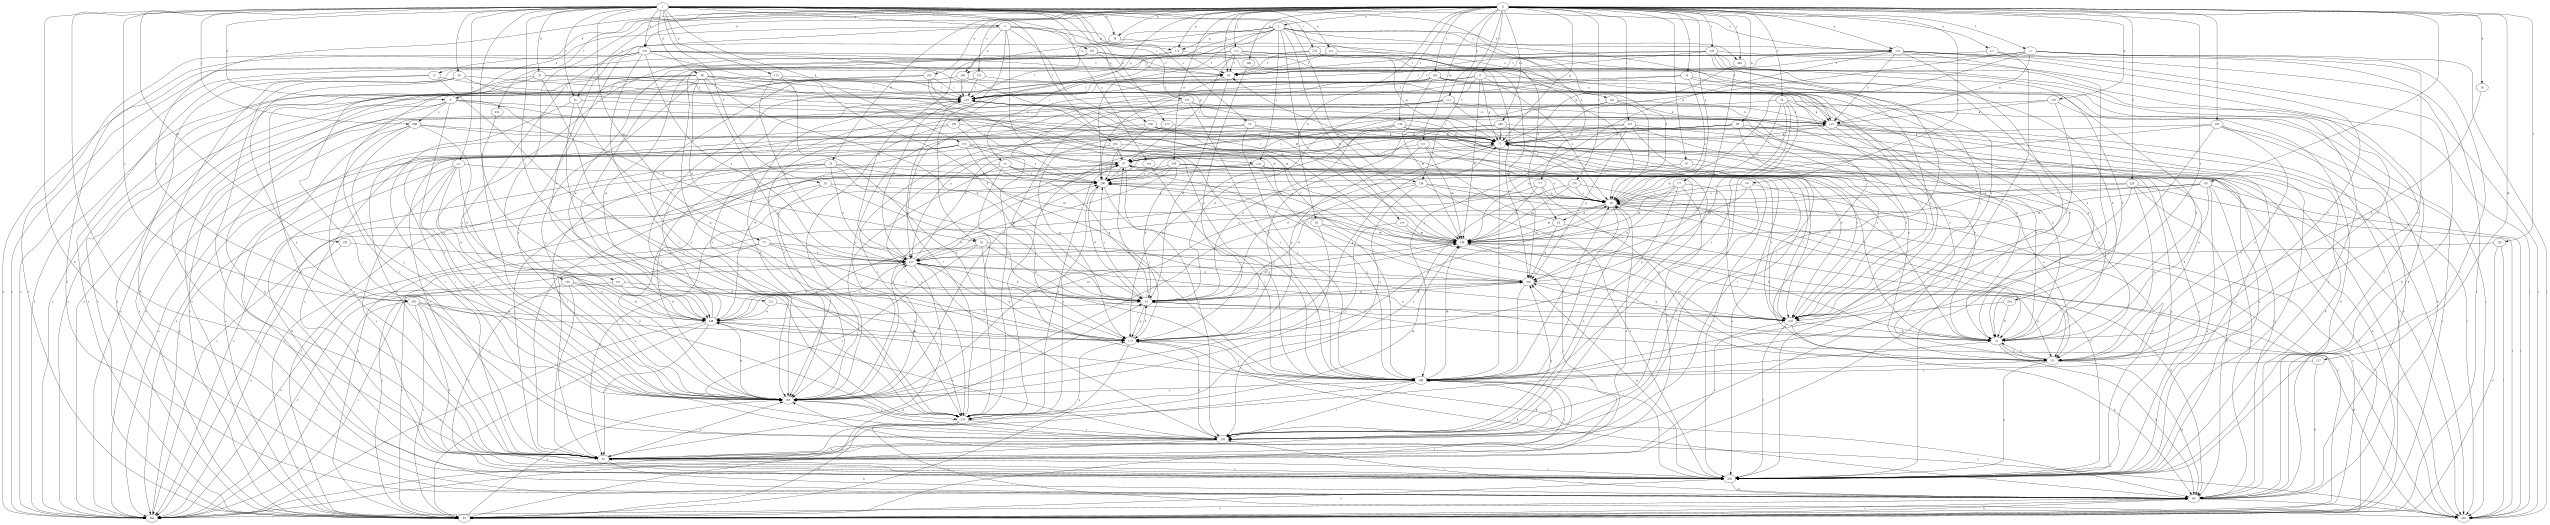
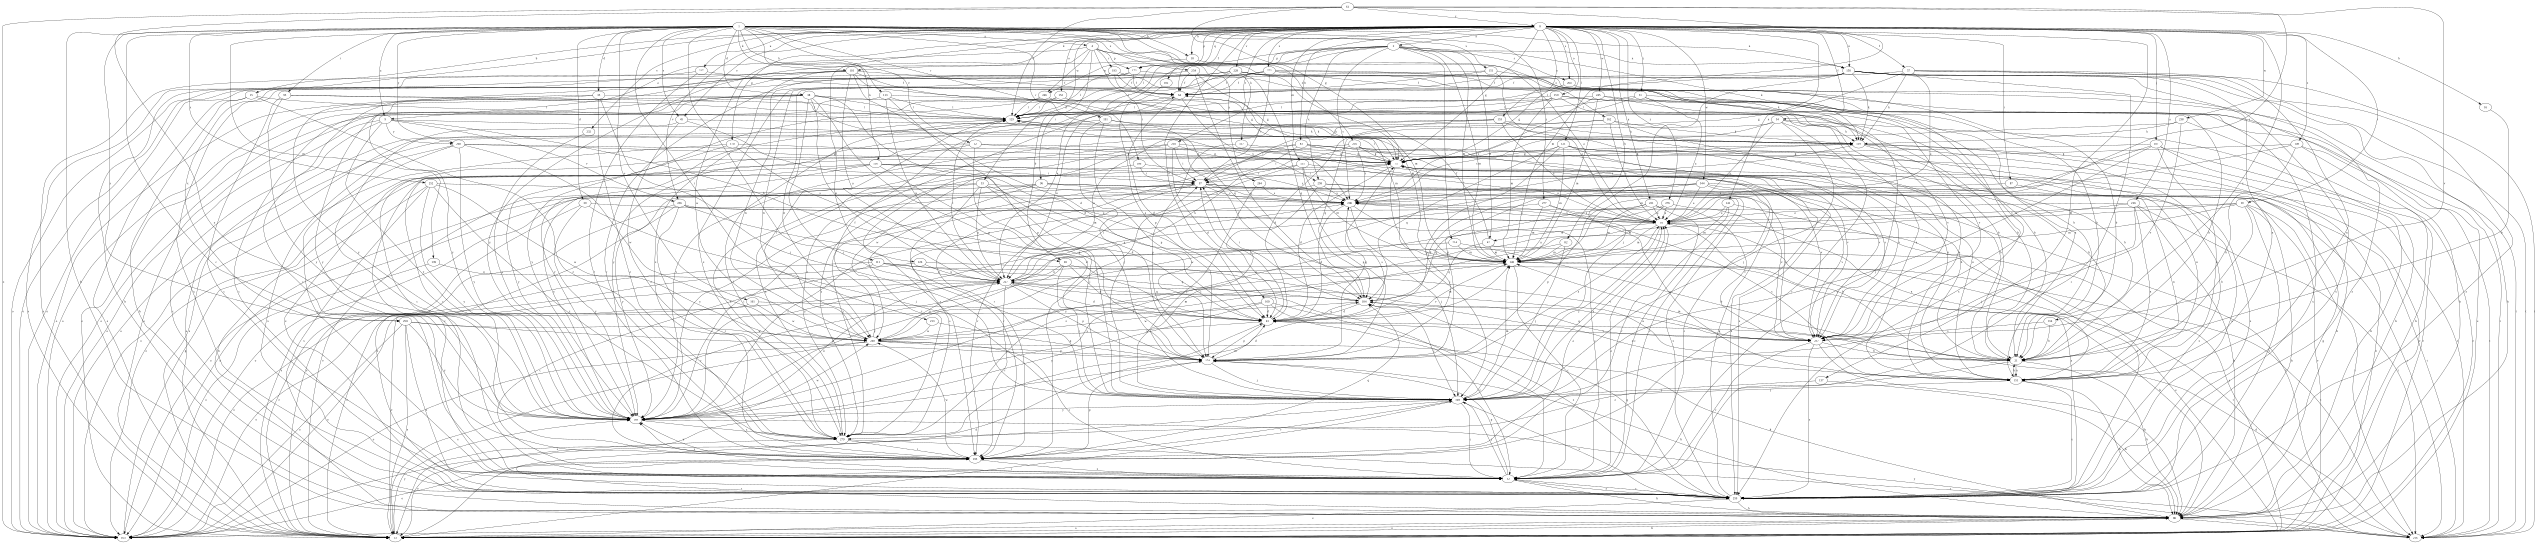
(1498, 40) -> (1443, 17)
